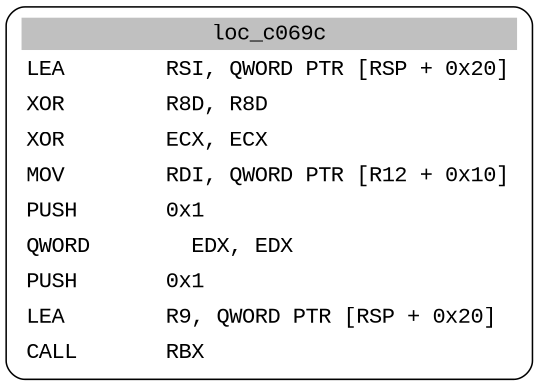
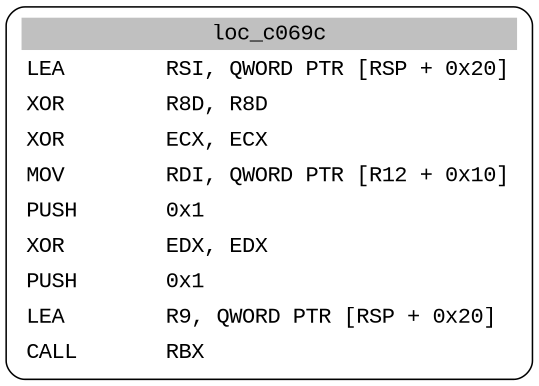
(160, 245) -> (147, 245)
